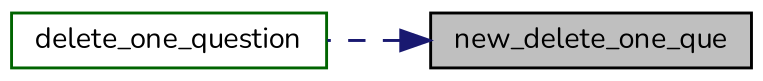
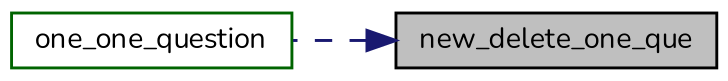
(169, 40) -> (152, 40)
